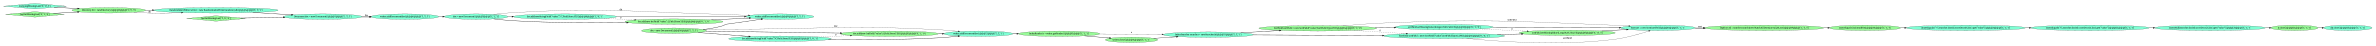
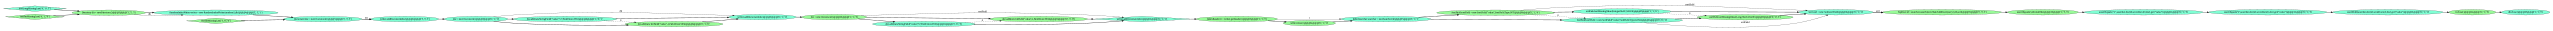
(732, 23) -> (798, 17)
(836, 26) -> (982, 12)
(978, 34) -> (1142, 19)
